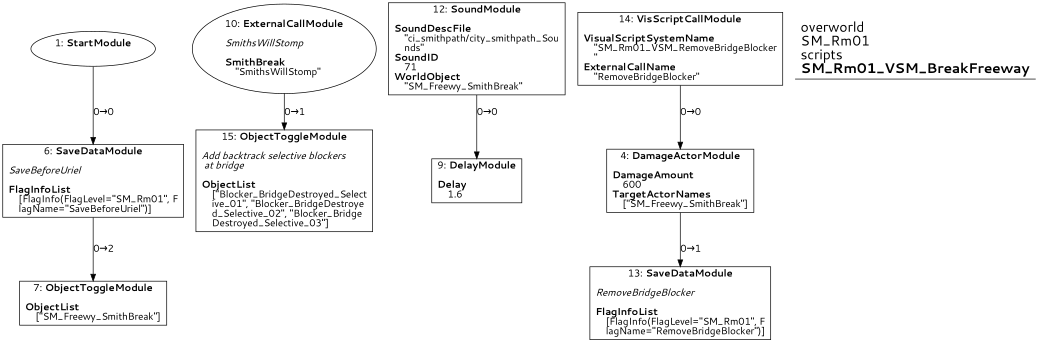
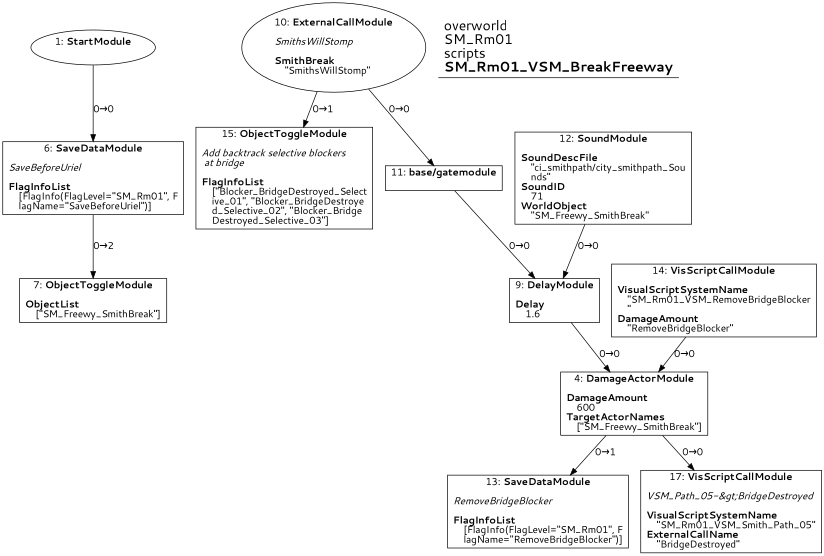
(630, 67) -> (658, 319)
none -> (444, 178)
(229, 185) -> (233, 182)
none -> (588, 344)
none -> (731, 512)
